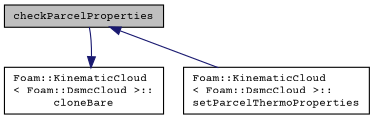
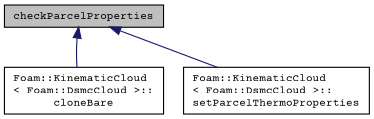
(91, 42) -> (76, 53)
